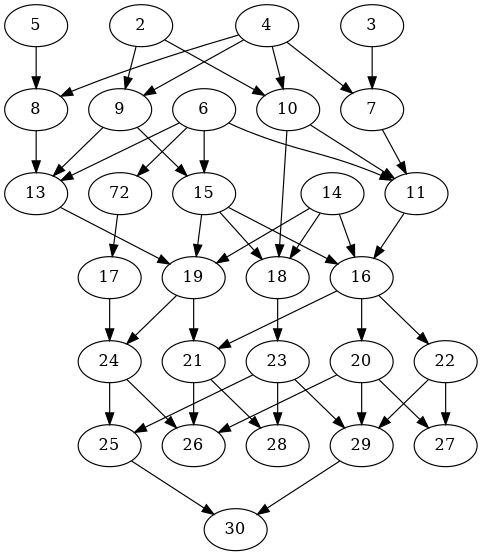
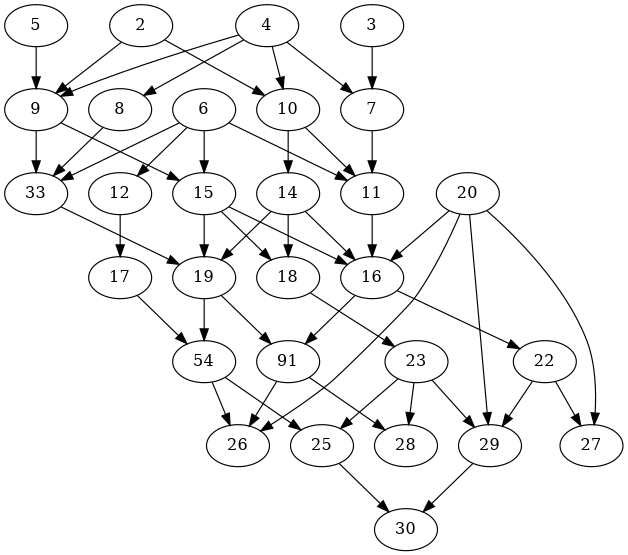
(36, 62) -> (36, 62)
(283, 188) -> (288, 144)
(36, 194) -> (36, 194)
(120, 194) -> (120, 194)
(362, 314) -> (424, 232)
(110, 362) -> (204, 362)
(194, 362) -> (288, 362)
